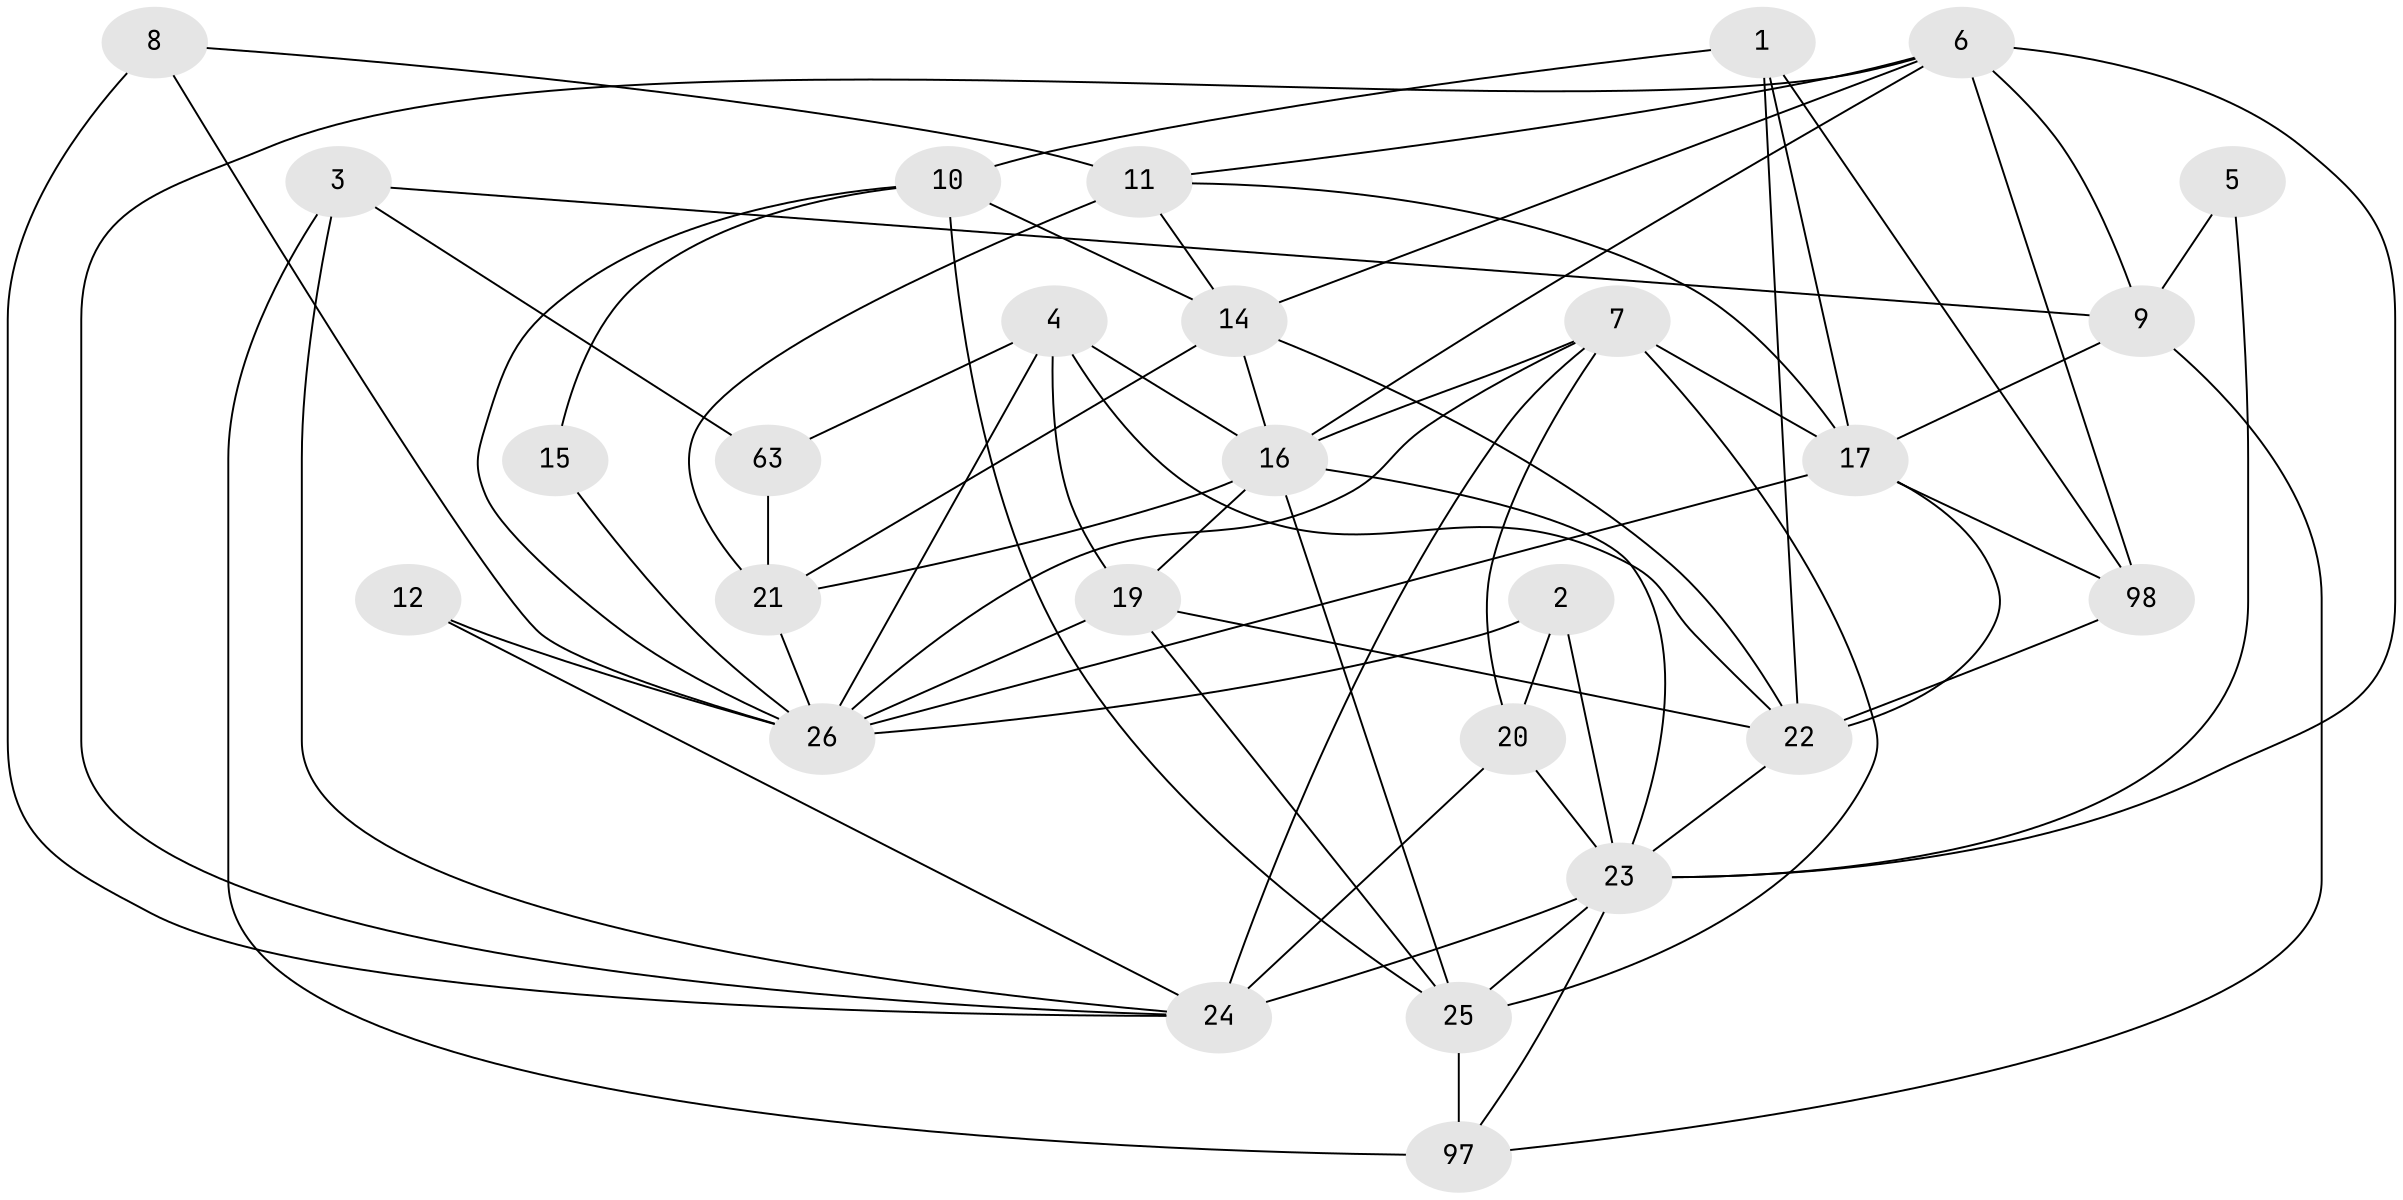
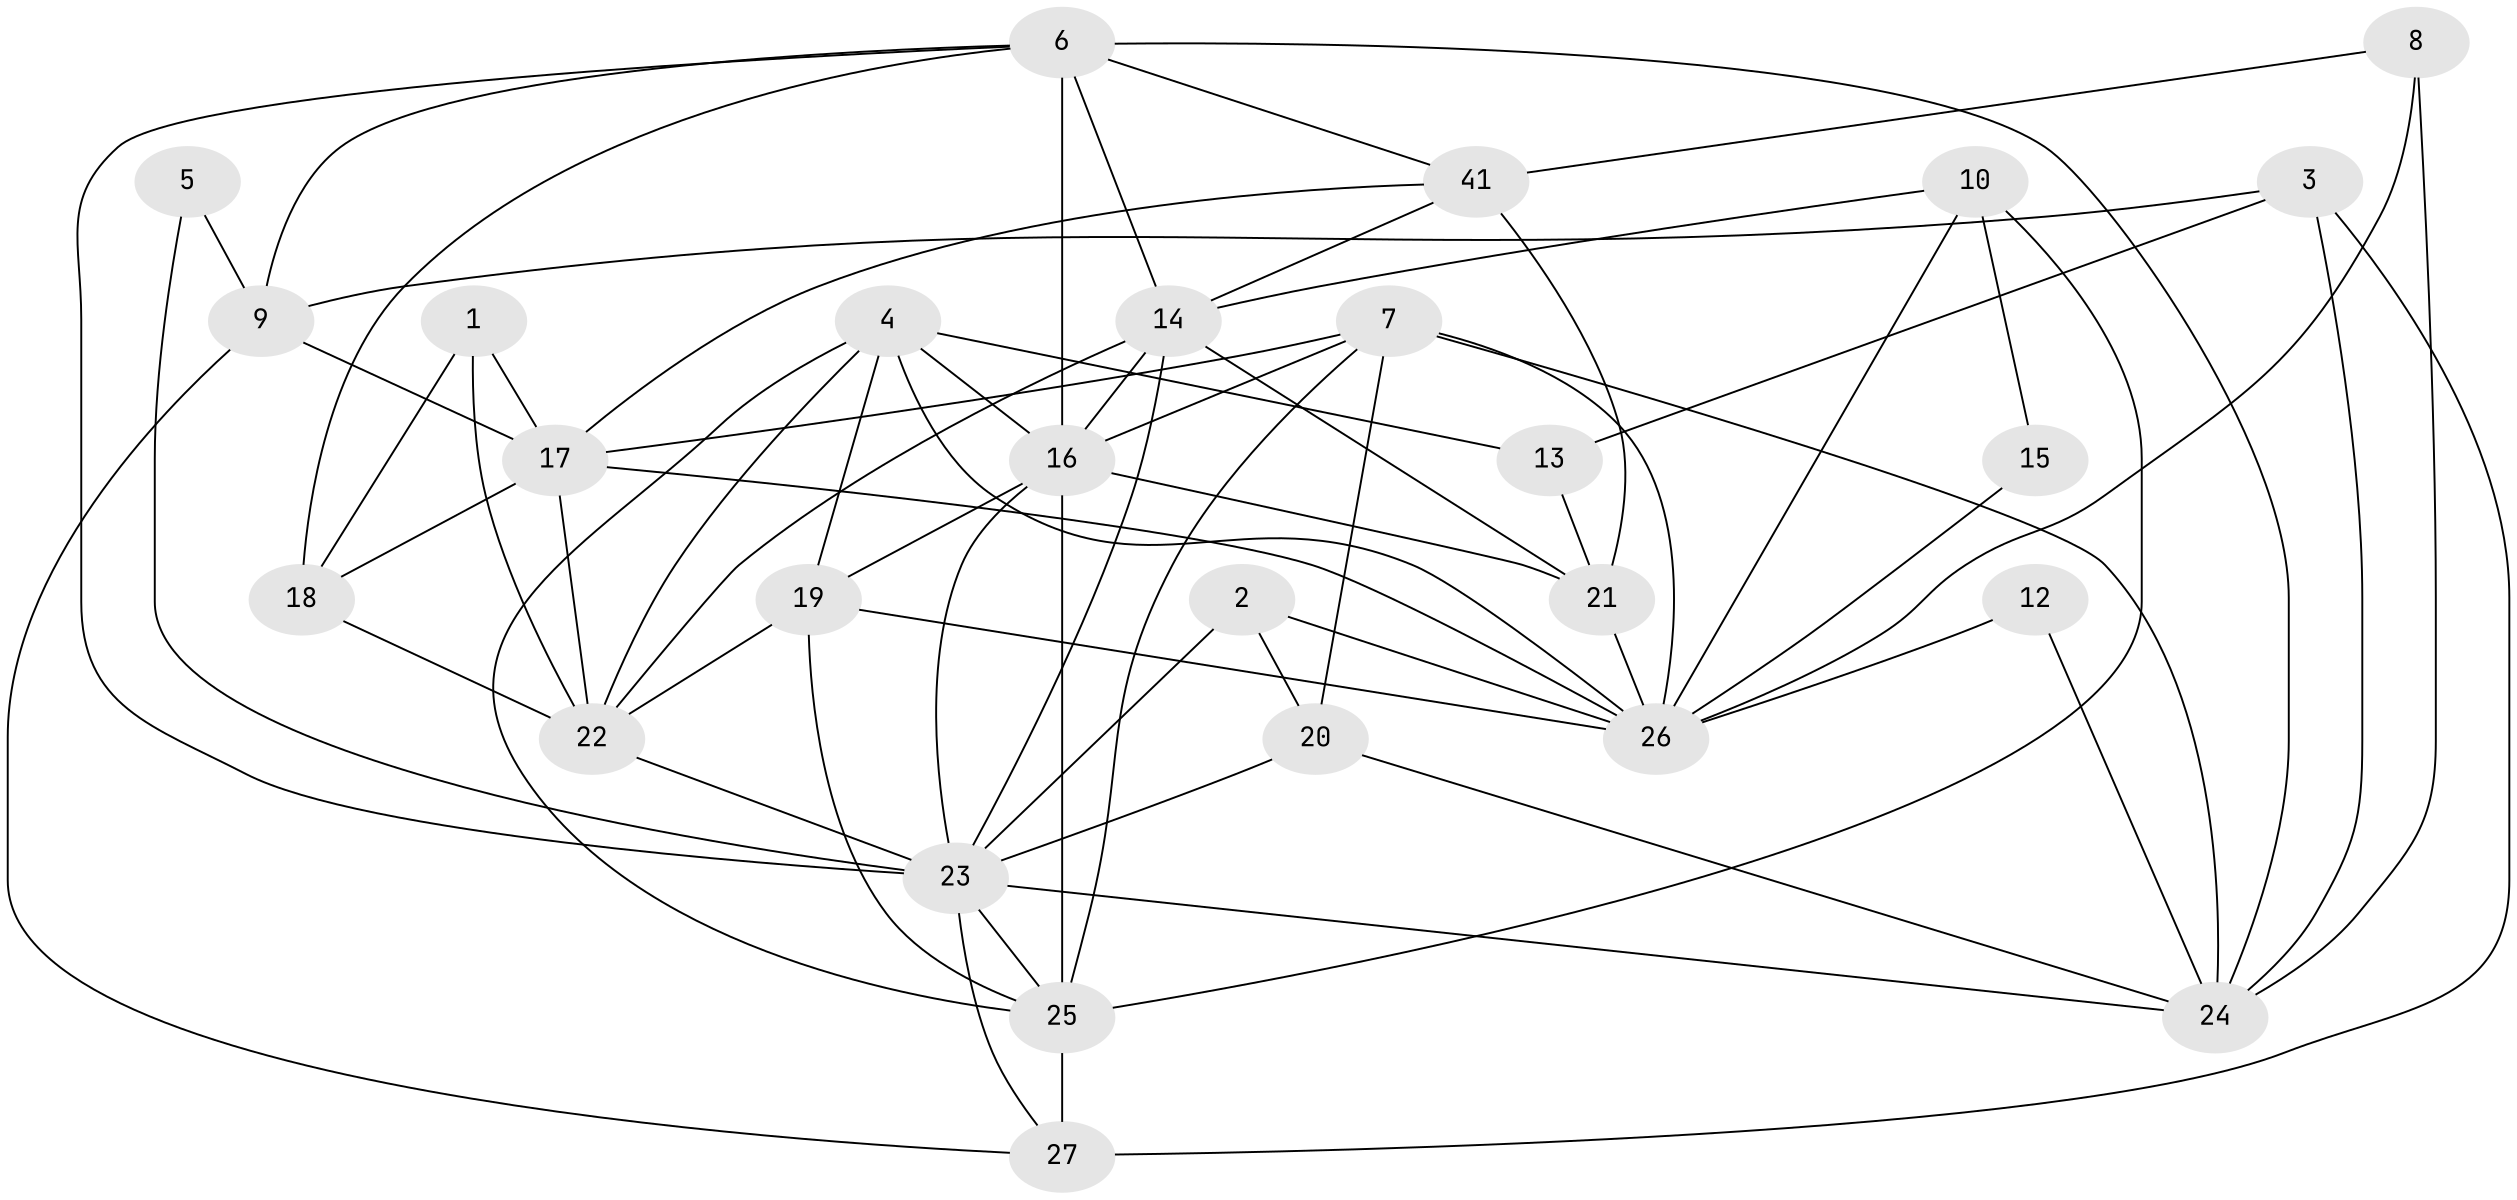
(1333, 100) -> none
(1140, 182) -> (1476, 182)
(768, 460) -> (1550, 460)
(2142, 600) -> (302, 600)
none -> (1089, 608)
none -> (514, 755)
(1459, 1157) -> (1062, 1157)
